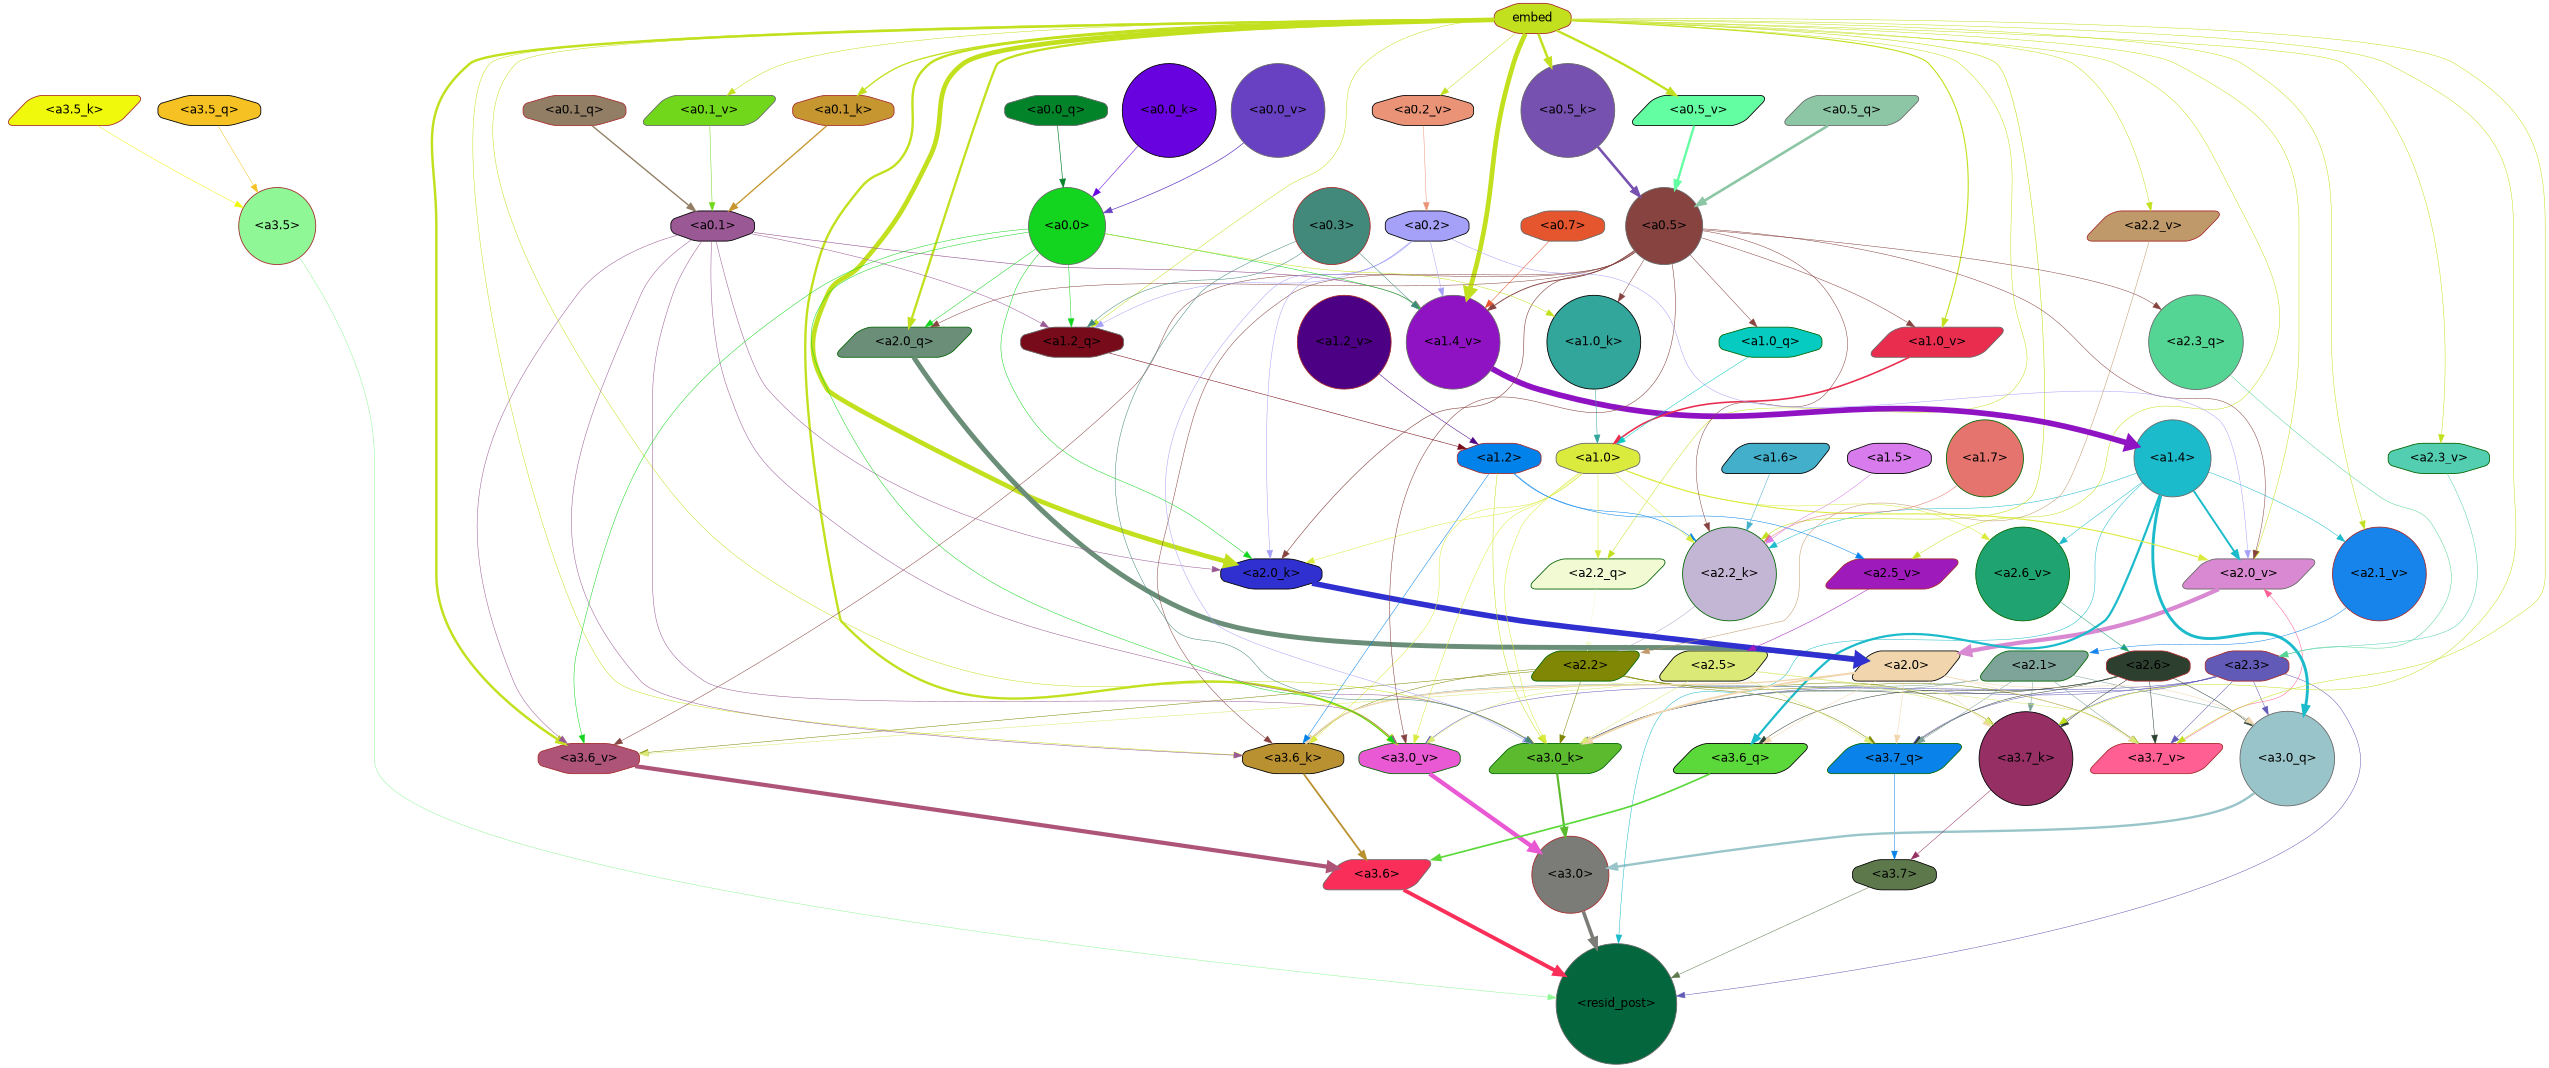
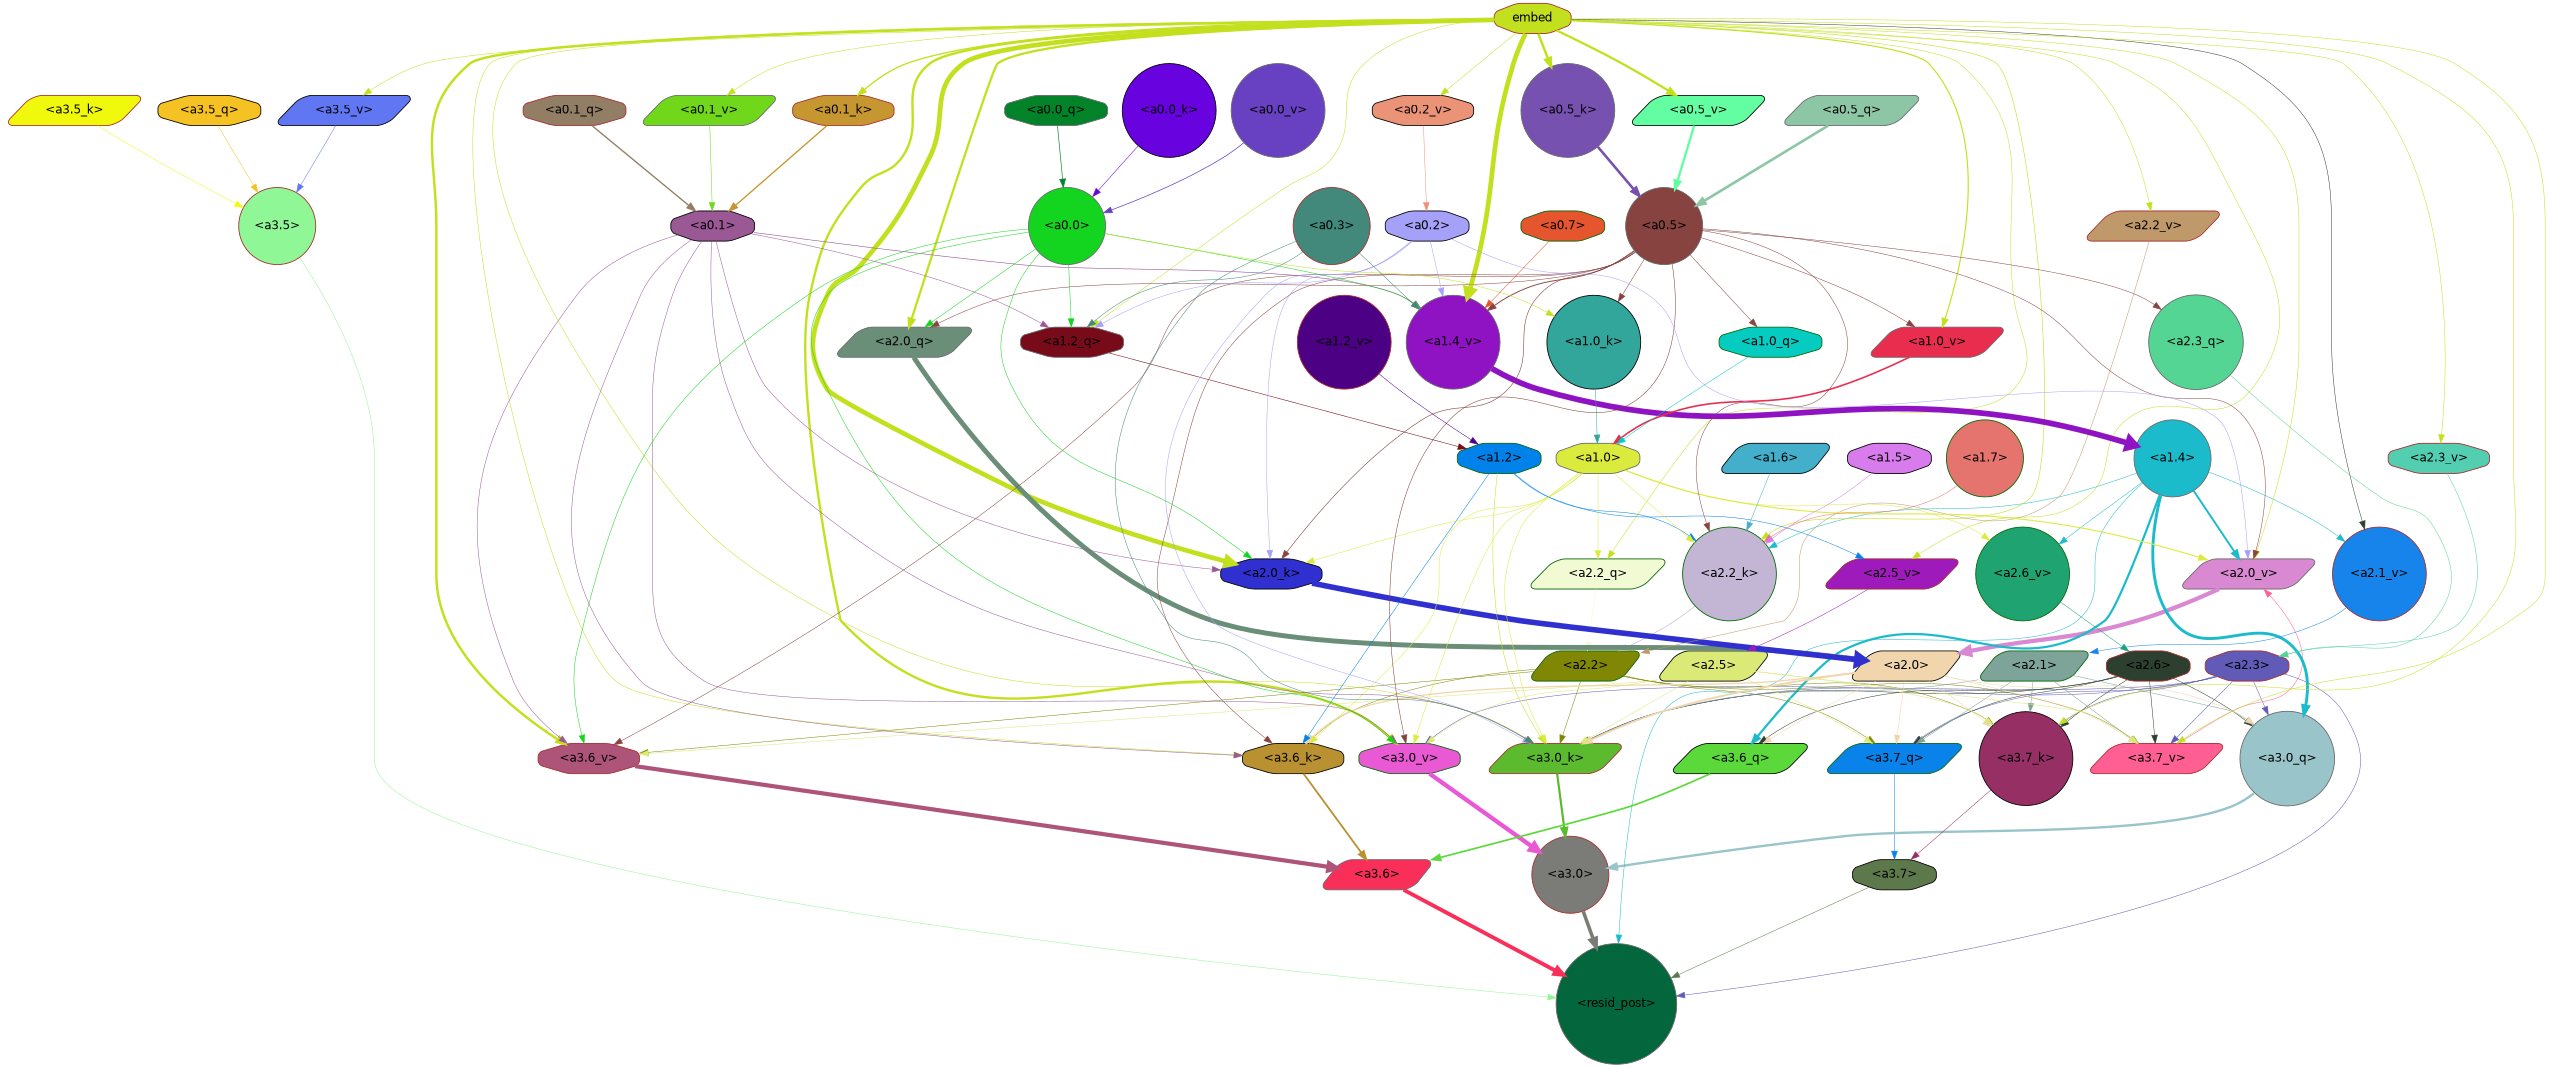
(2184, 49) -> (2184, 49)
none -> (344, 110)
(1563, 226) -> (1563, 226)
(905, 342) -> (905, 342)
(1499, 458) -> (1499, 458)
(2439, 458) -> (2439, 458)
(1640, 685) -> none
(1555, 759) -> (1555, 759)
